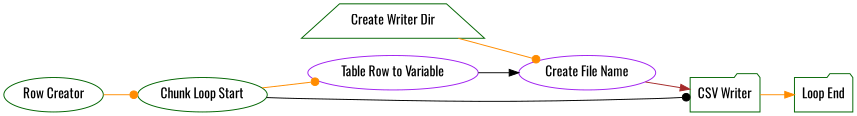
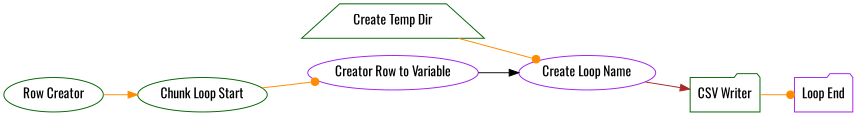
(393, 21) -> (393, 21)
(393, 73) -> (393, 73)
(587, 73) -> (587, 73)
(117, 95) -> (117, 95)
(773, 95) -> (773, 95)
(824, 95) -> (824, 95)
(474, 101) -> none
